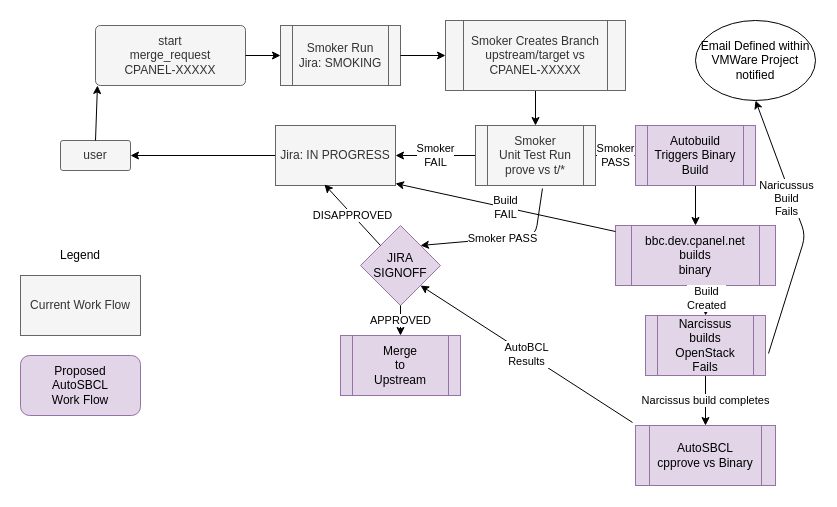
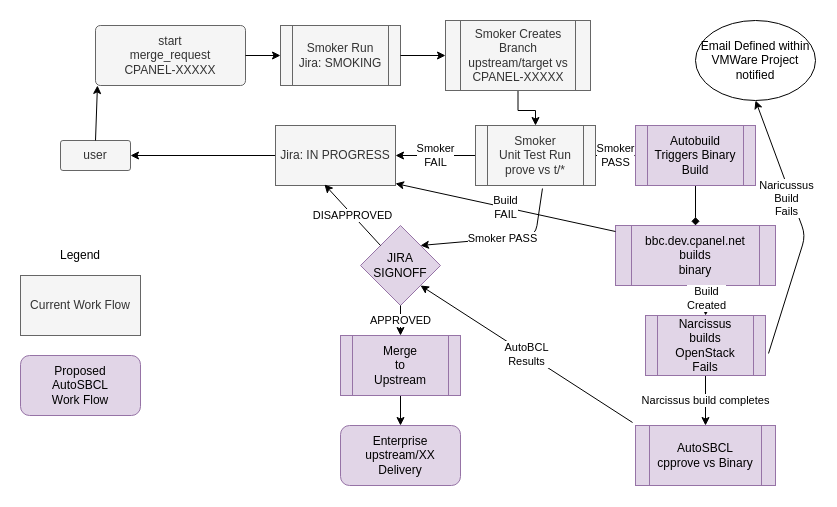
(536, 56) -> (518, 56)
(696, 217) -> (696, 216)
none -> (401, 415)
none -> (401, 456)
